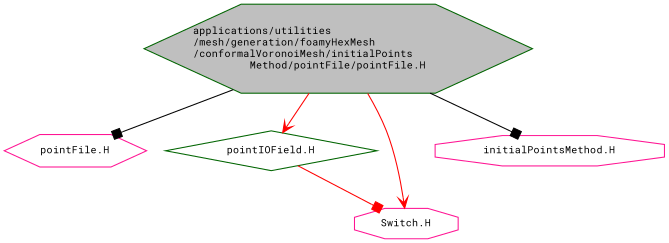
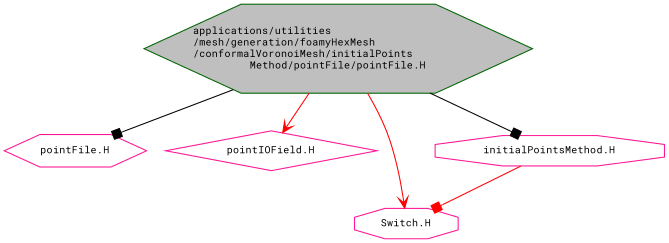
(271, 151) -> (271, 151)
(335, 185) -> (482, 185)
